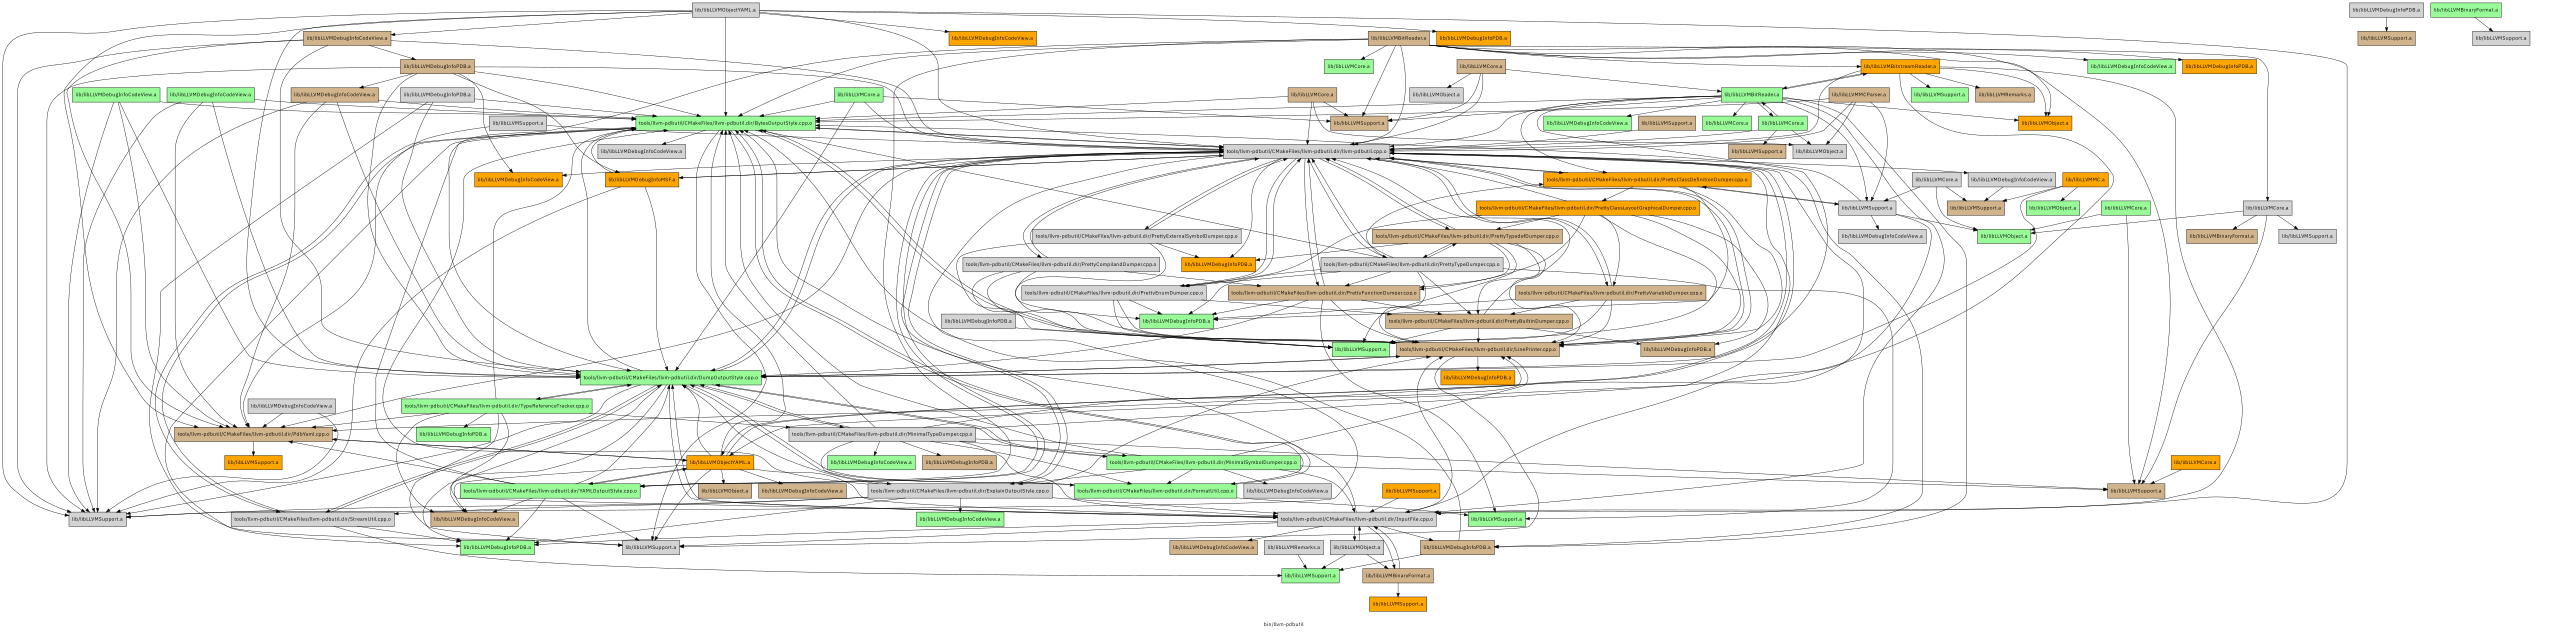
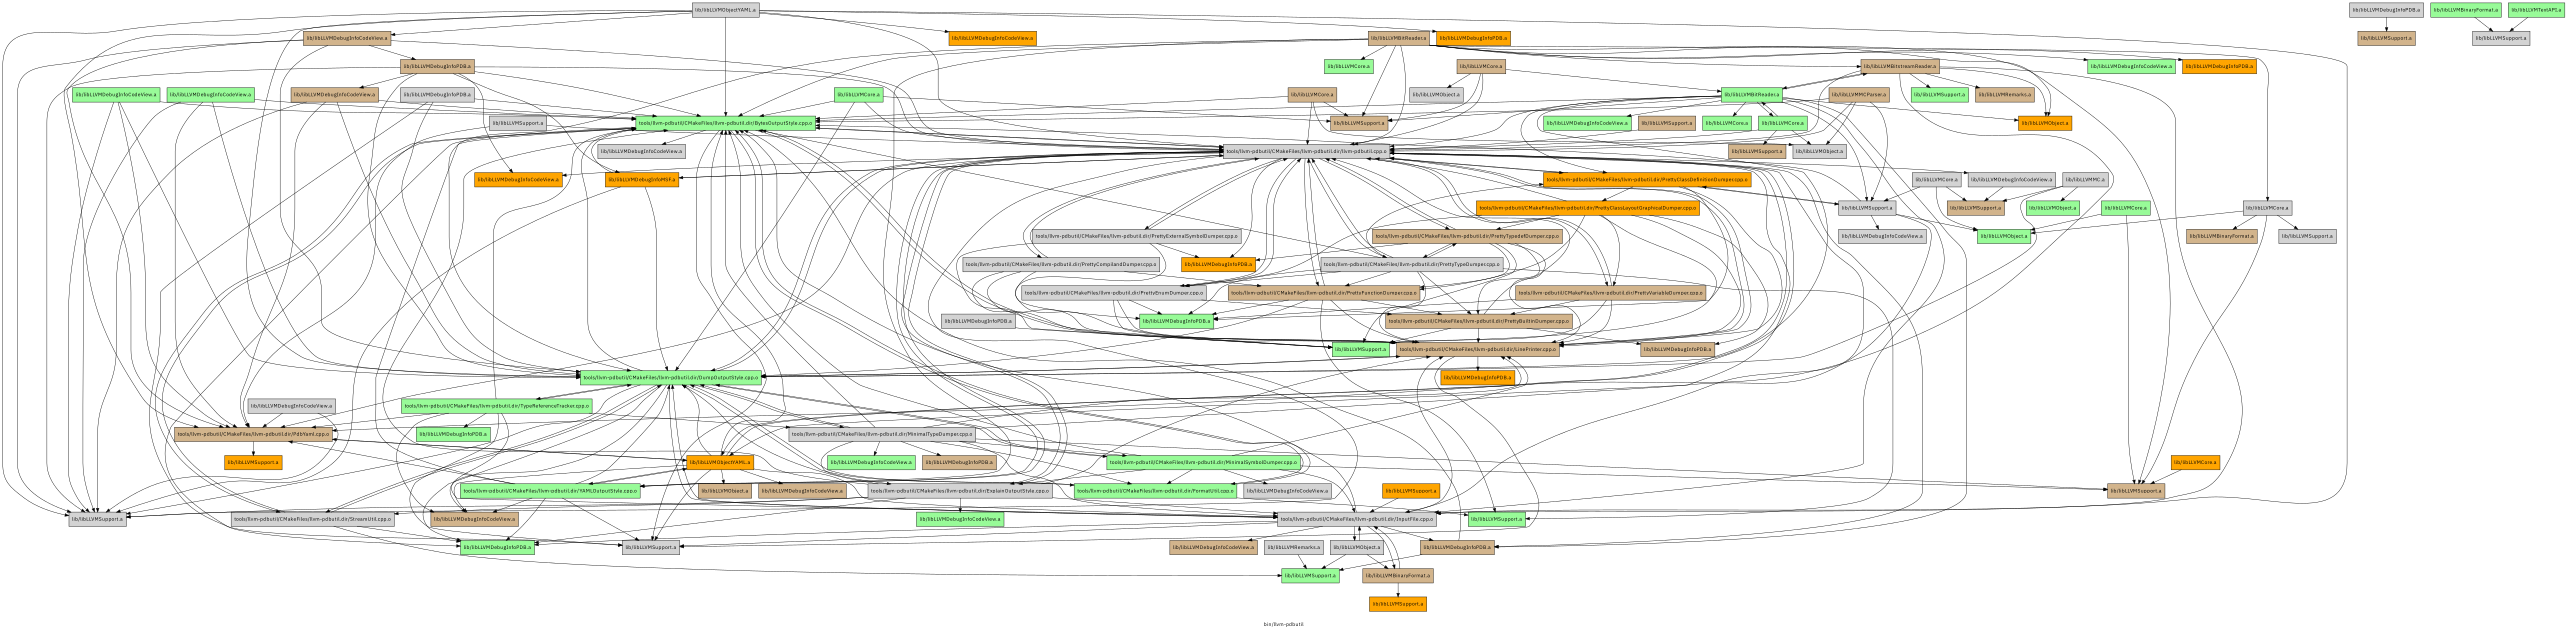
none -> (2537, 10)
(1900, 67) -> (1900, 67)
(2086, 180) -> (2086, 180)
